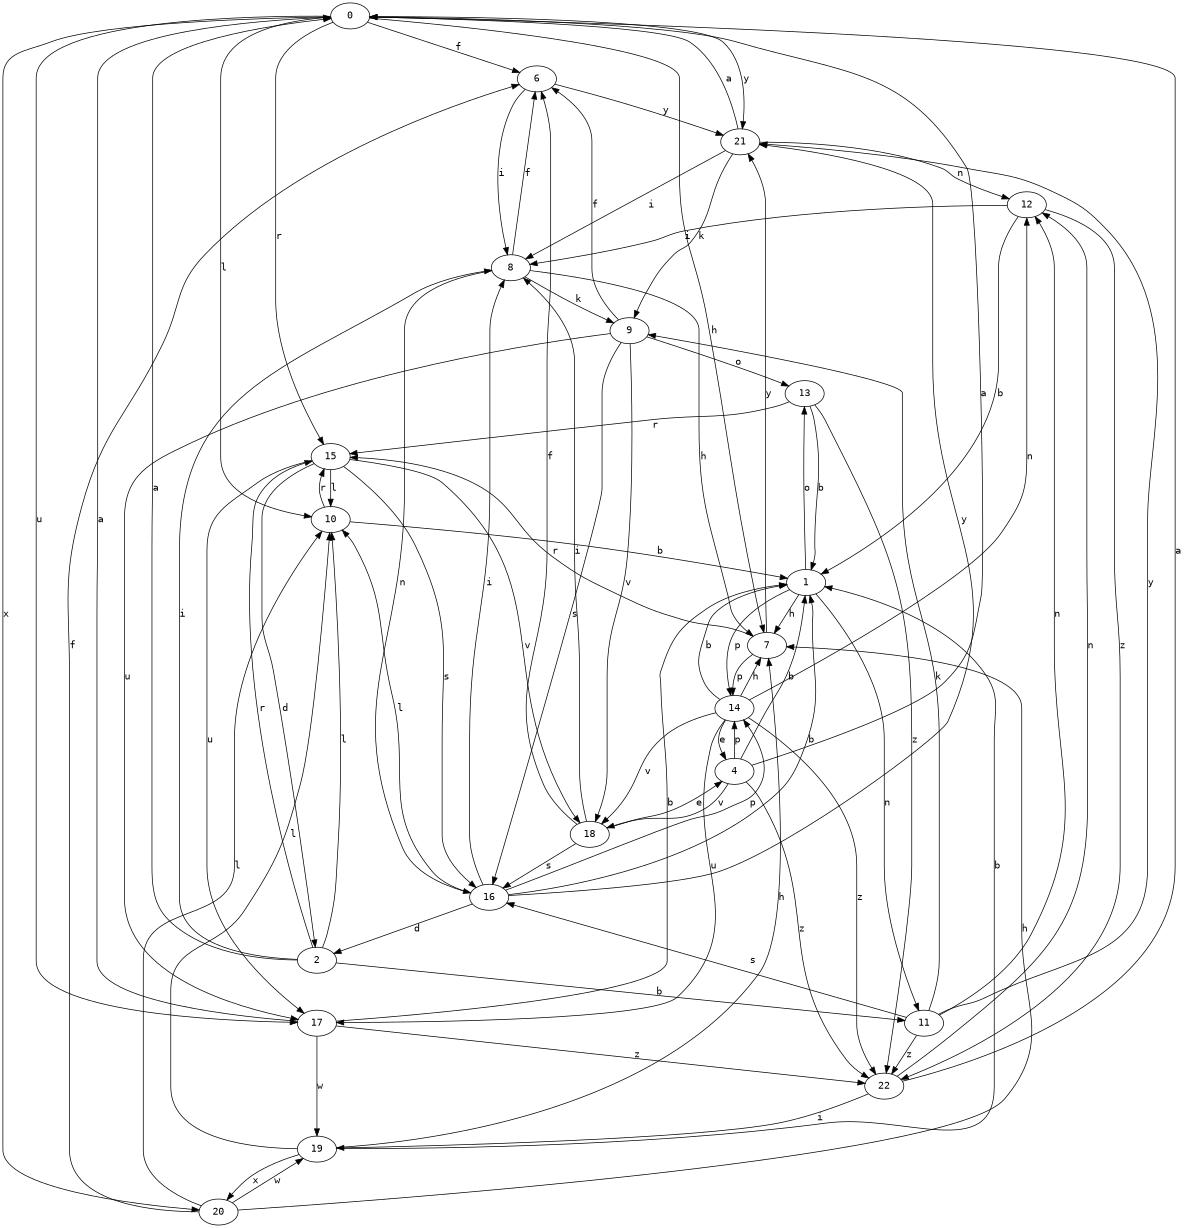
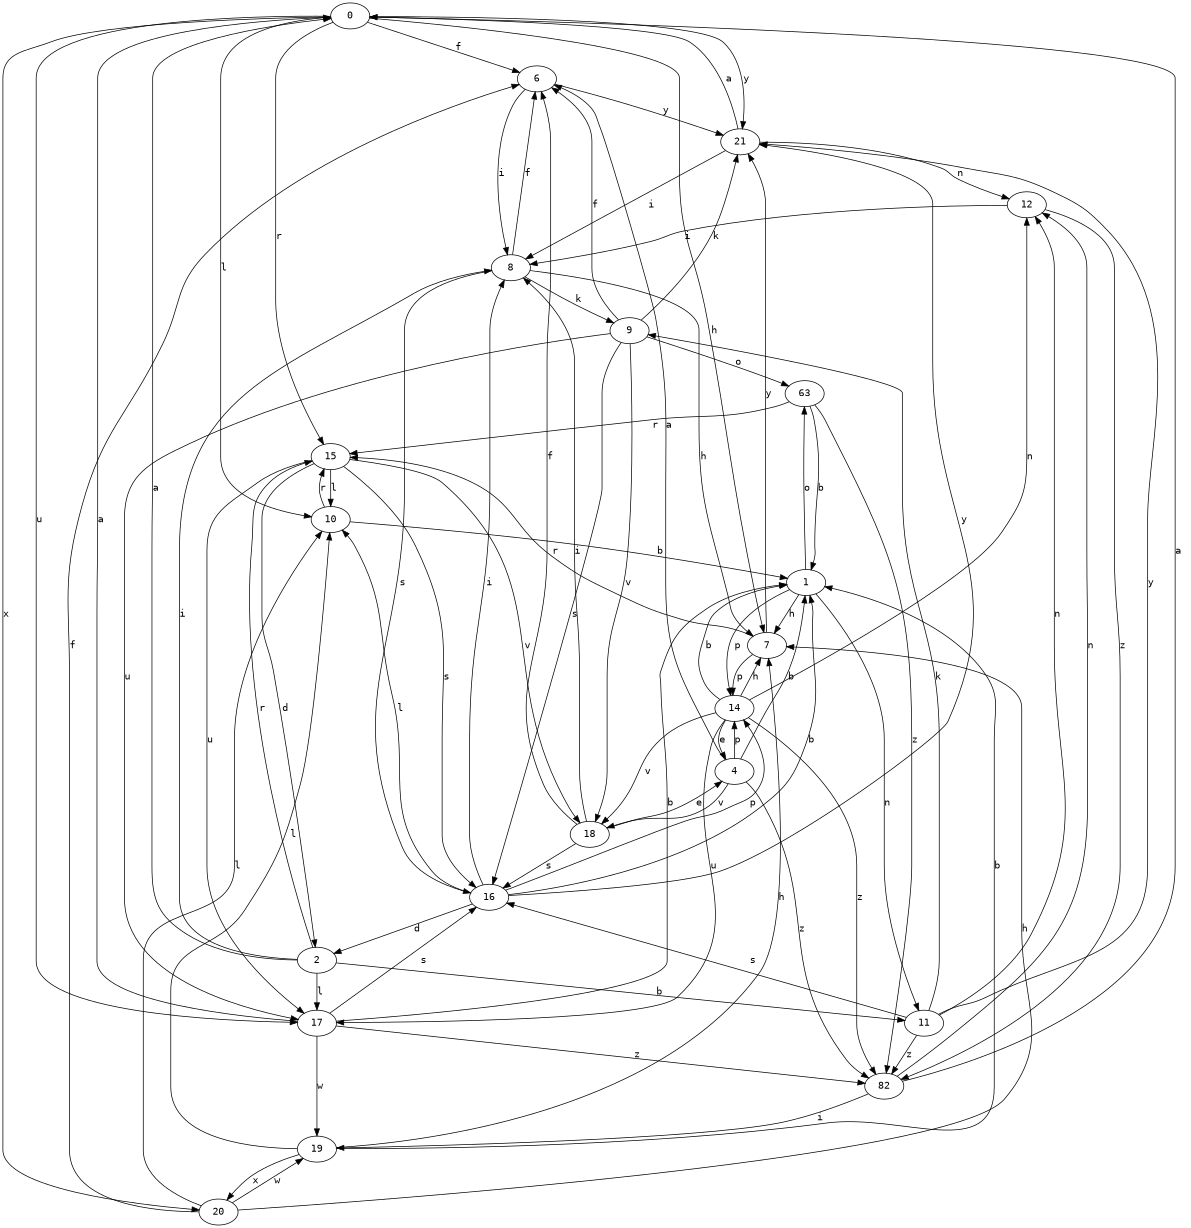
(973, 219) -> (666, 435)
(693, 238) -> (703, 250)
(805, 394) -> (805, 394)
(987, 415) -> none
(403, 583) -> (403, 583)
(341, 745) -> (317, 988)
none -> (400, 962)
(884, 1086) -> (884, 1086)
